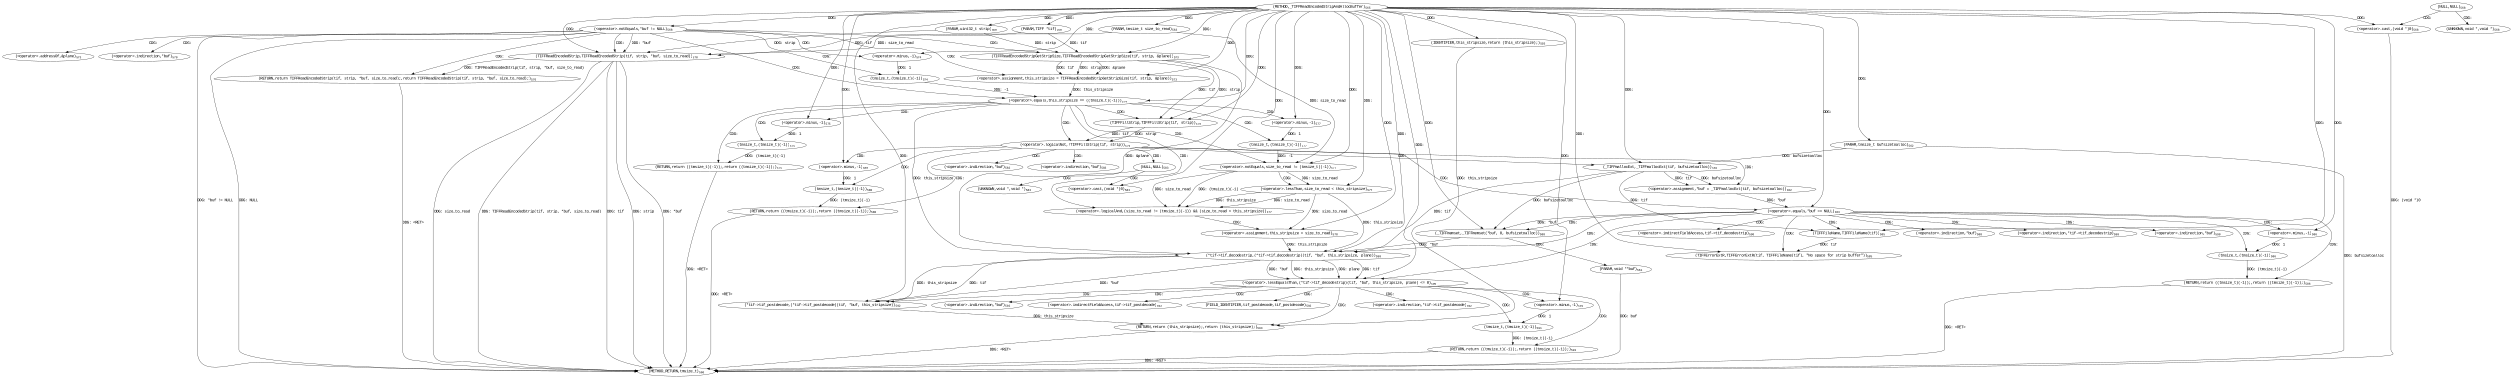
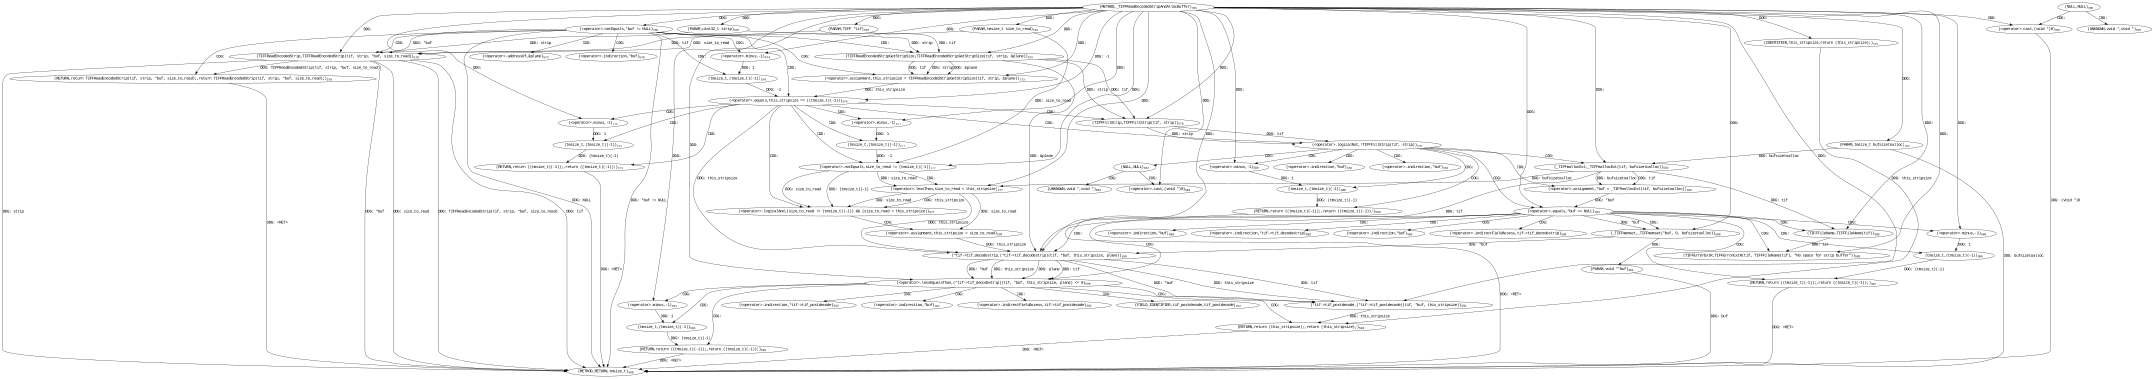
(1251, 57) -> (1102, 57)
(1387, 140) -> none
(1556, 189) -> (1289, 184)
